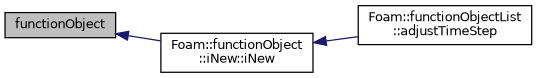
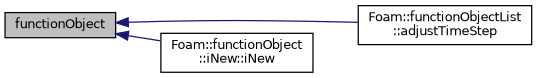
(342, 39) -> (243, 21)
